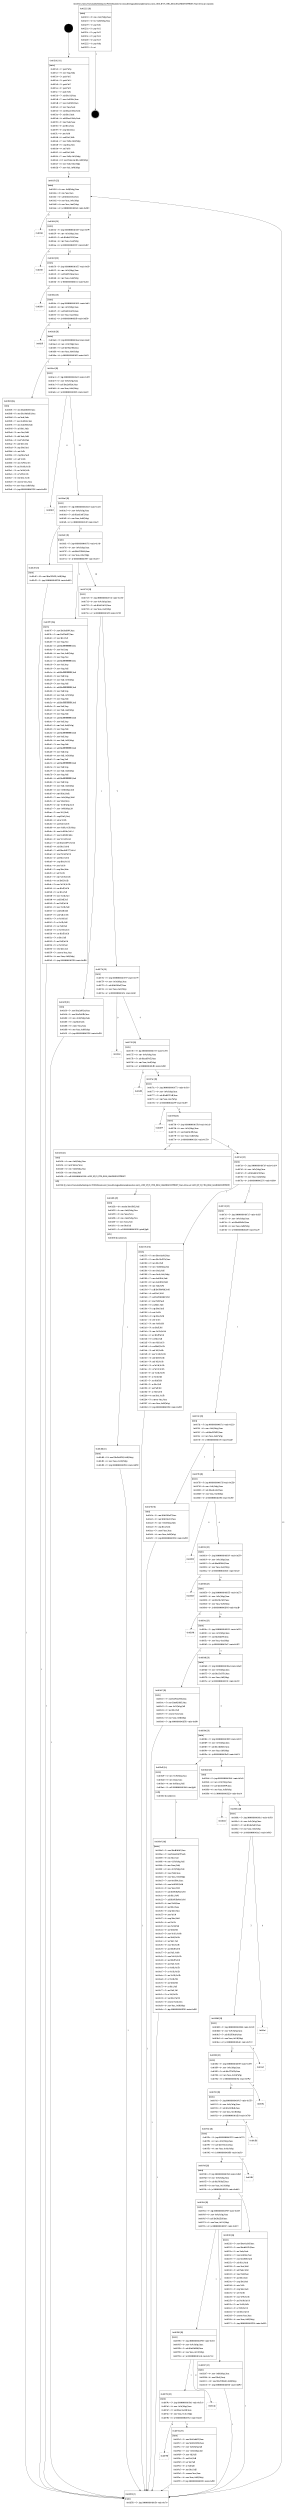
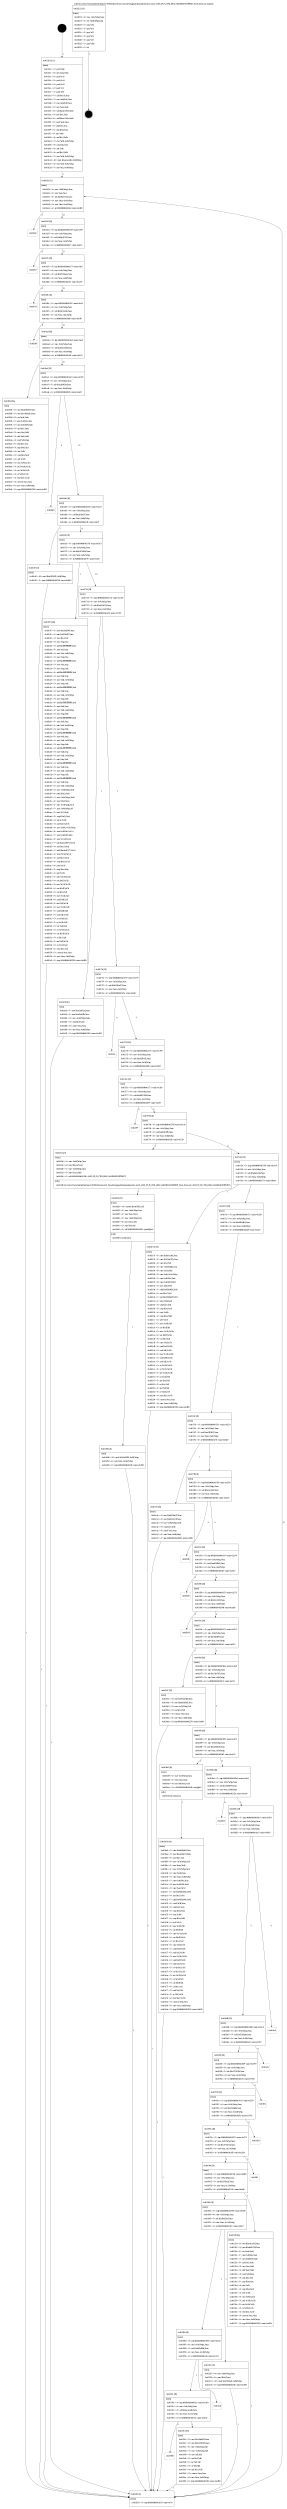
(138, 1091) -> none
